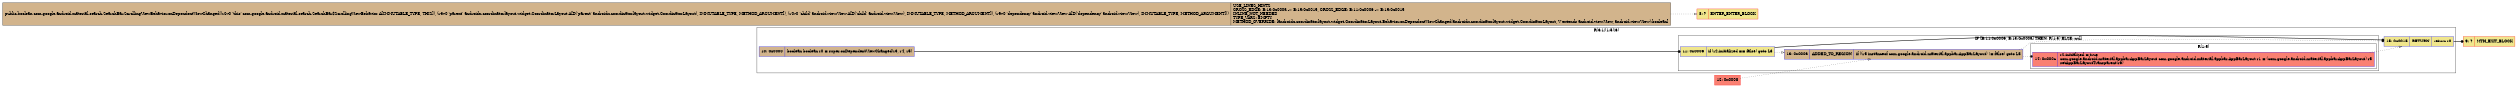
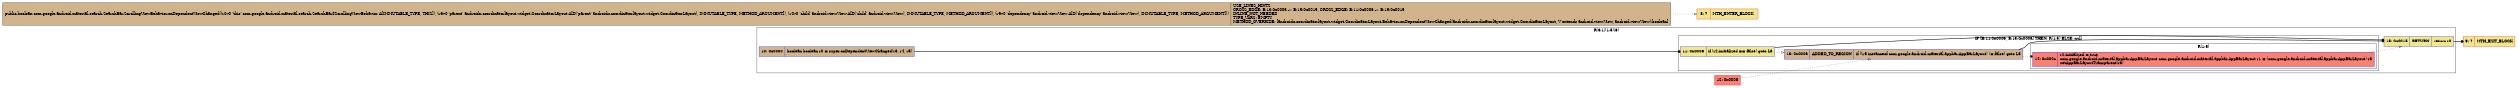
(1733, 14) -> (1733, 14)
(2199, 40) -> (2199, 40)
